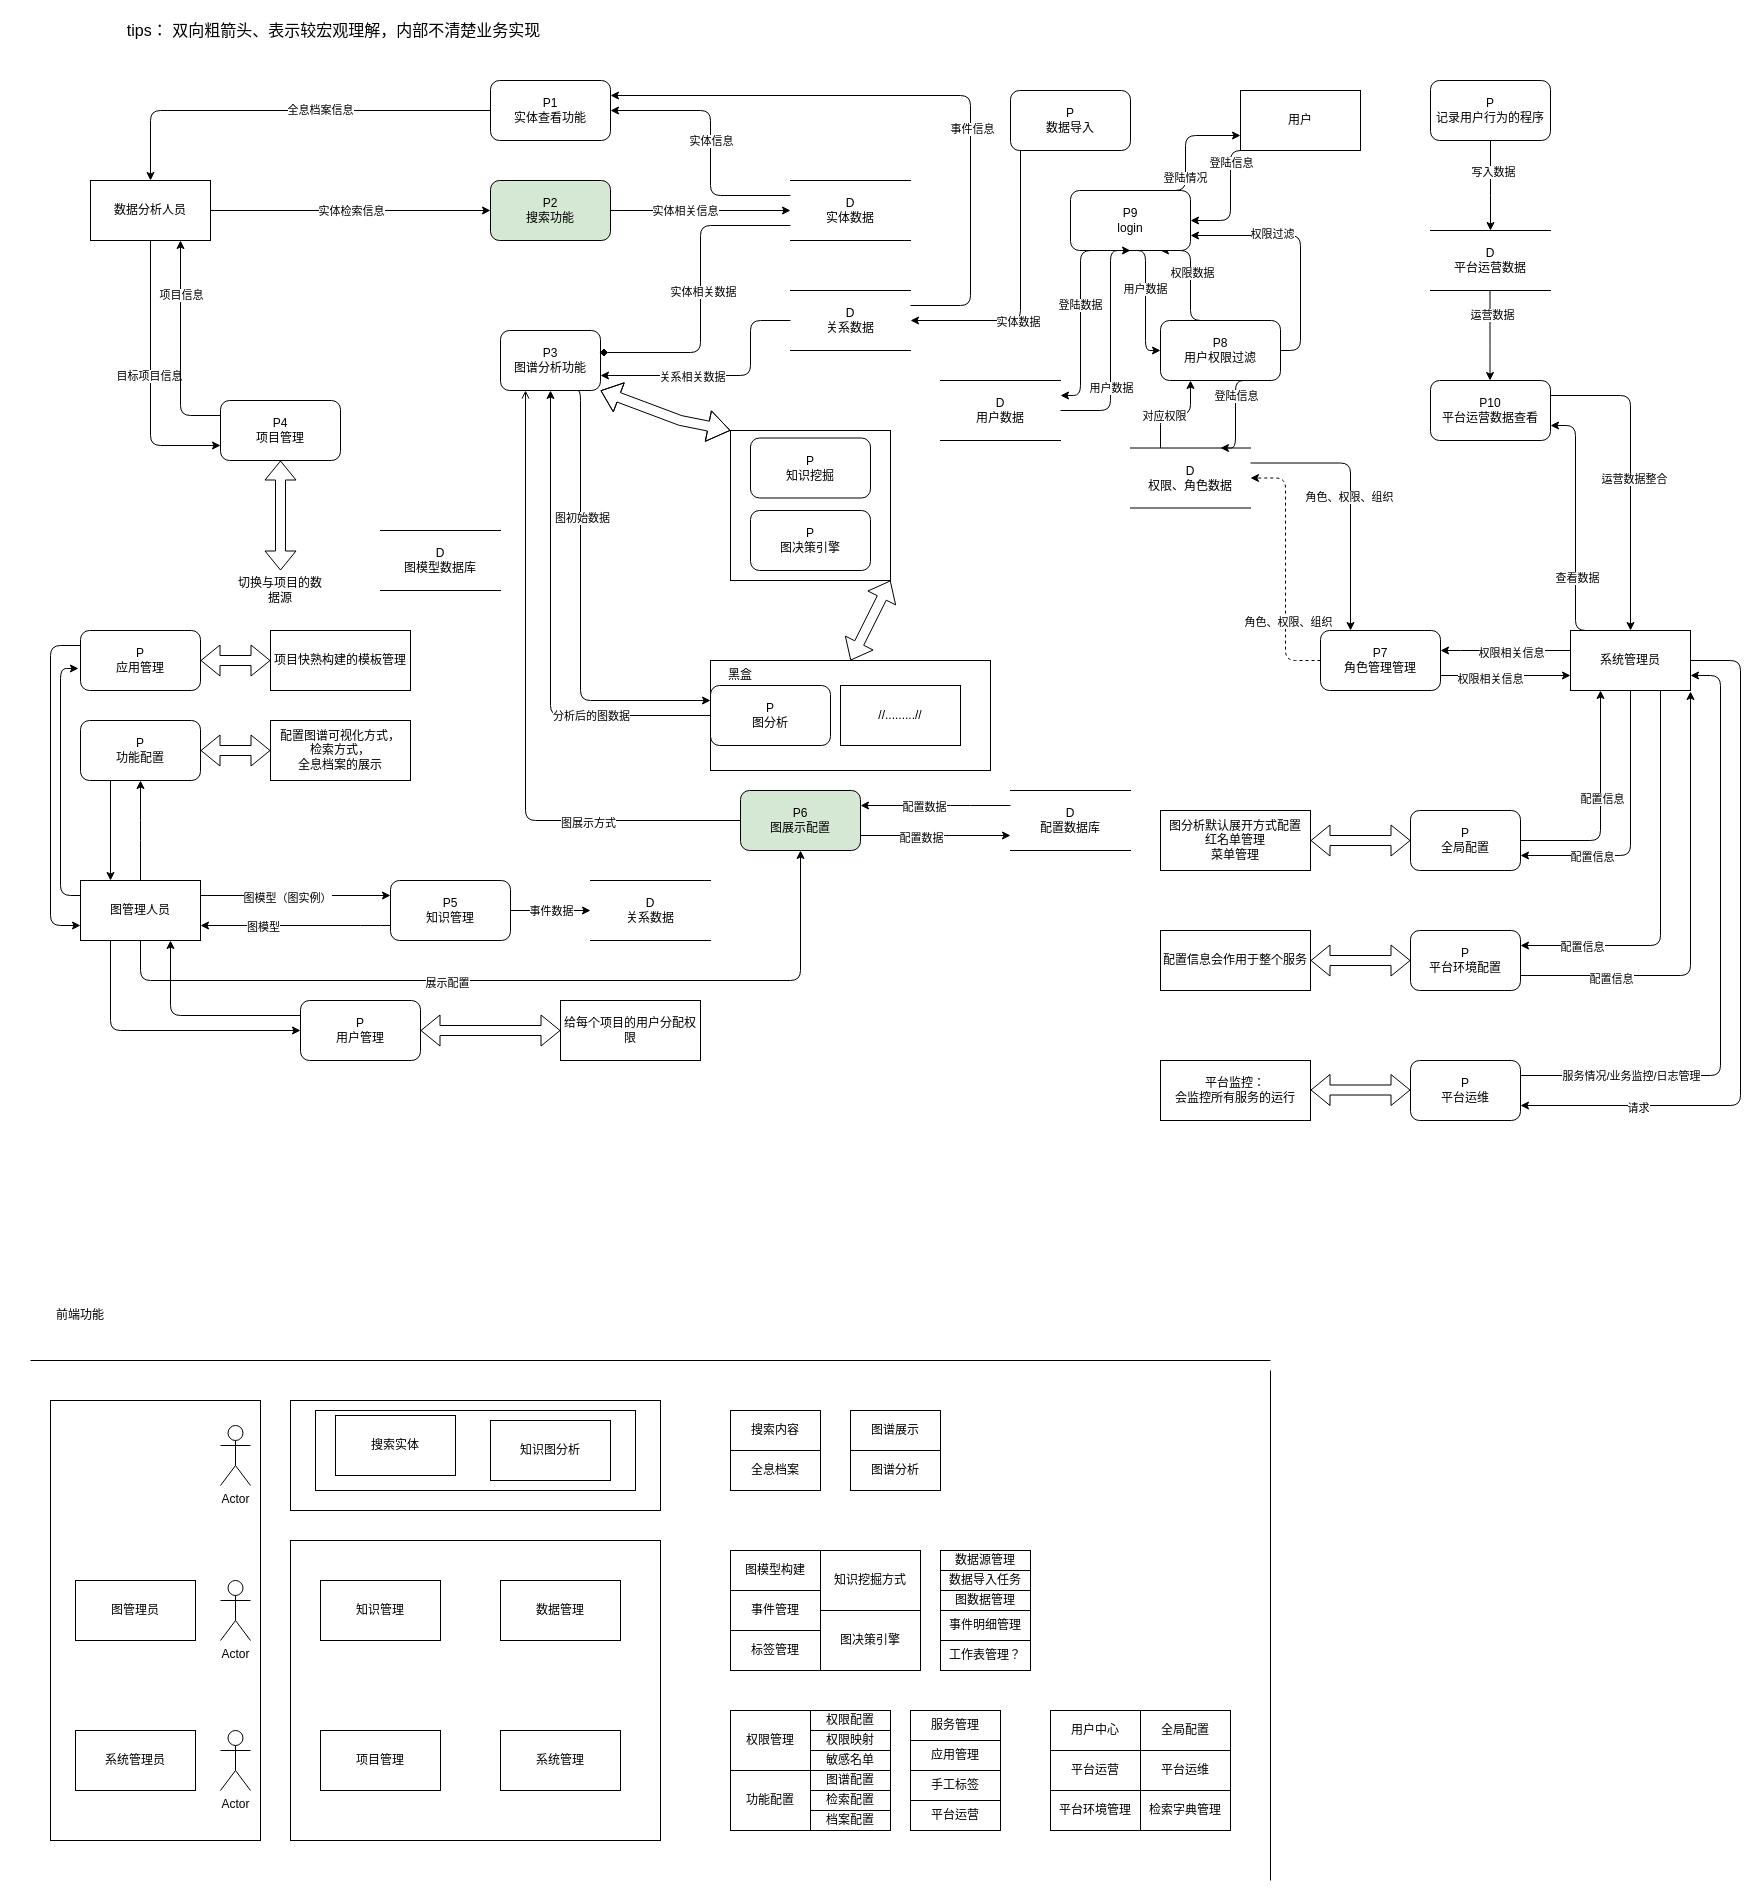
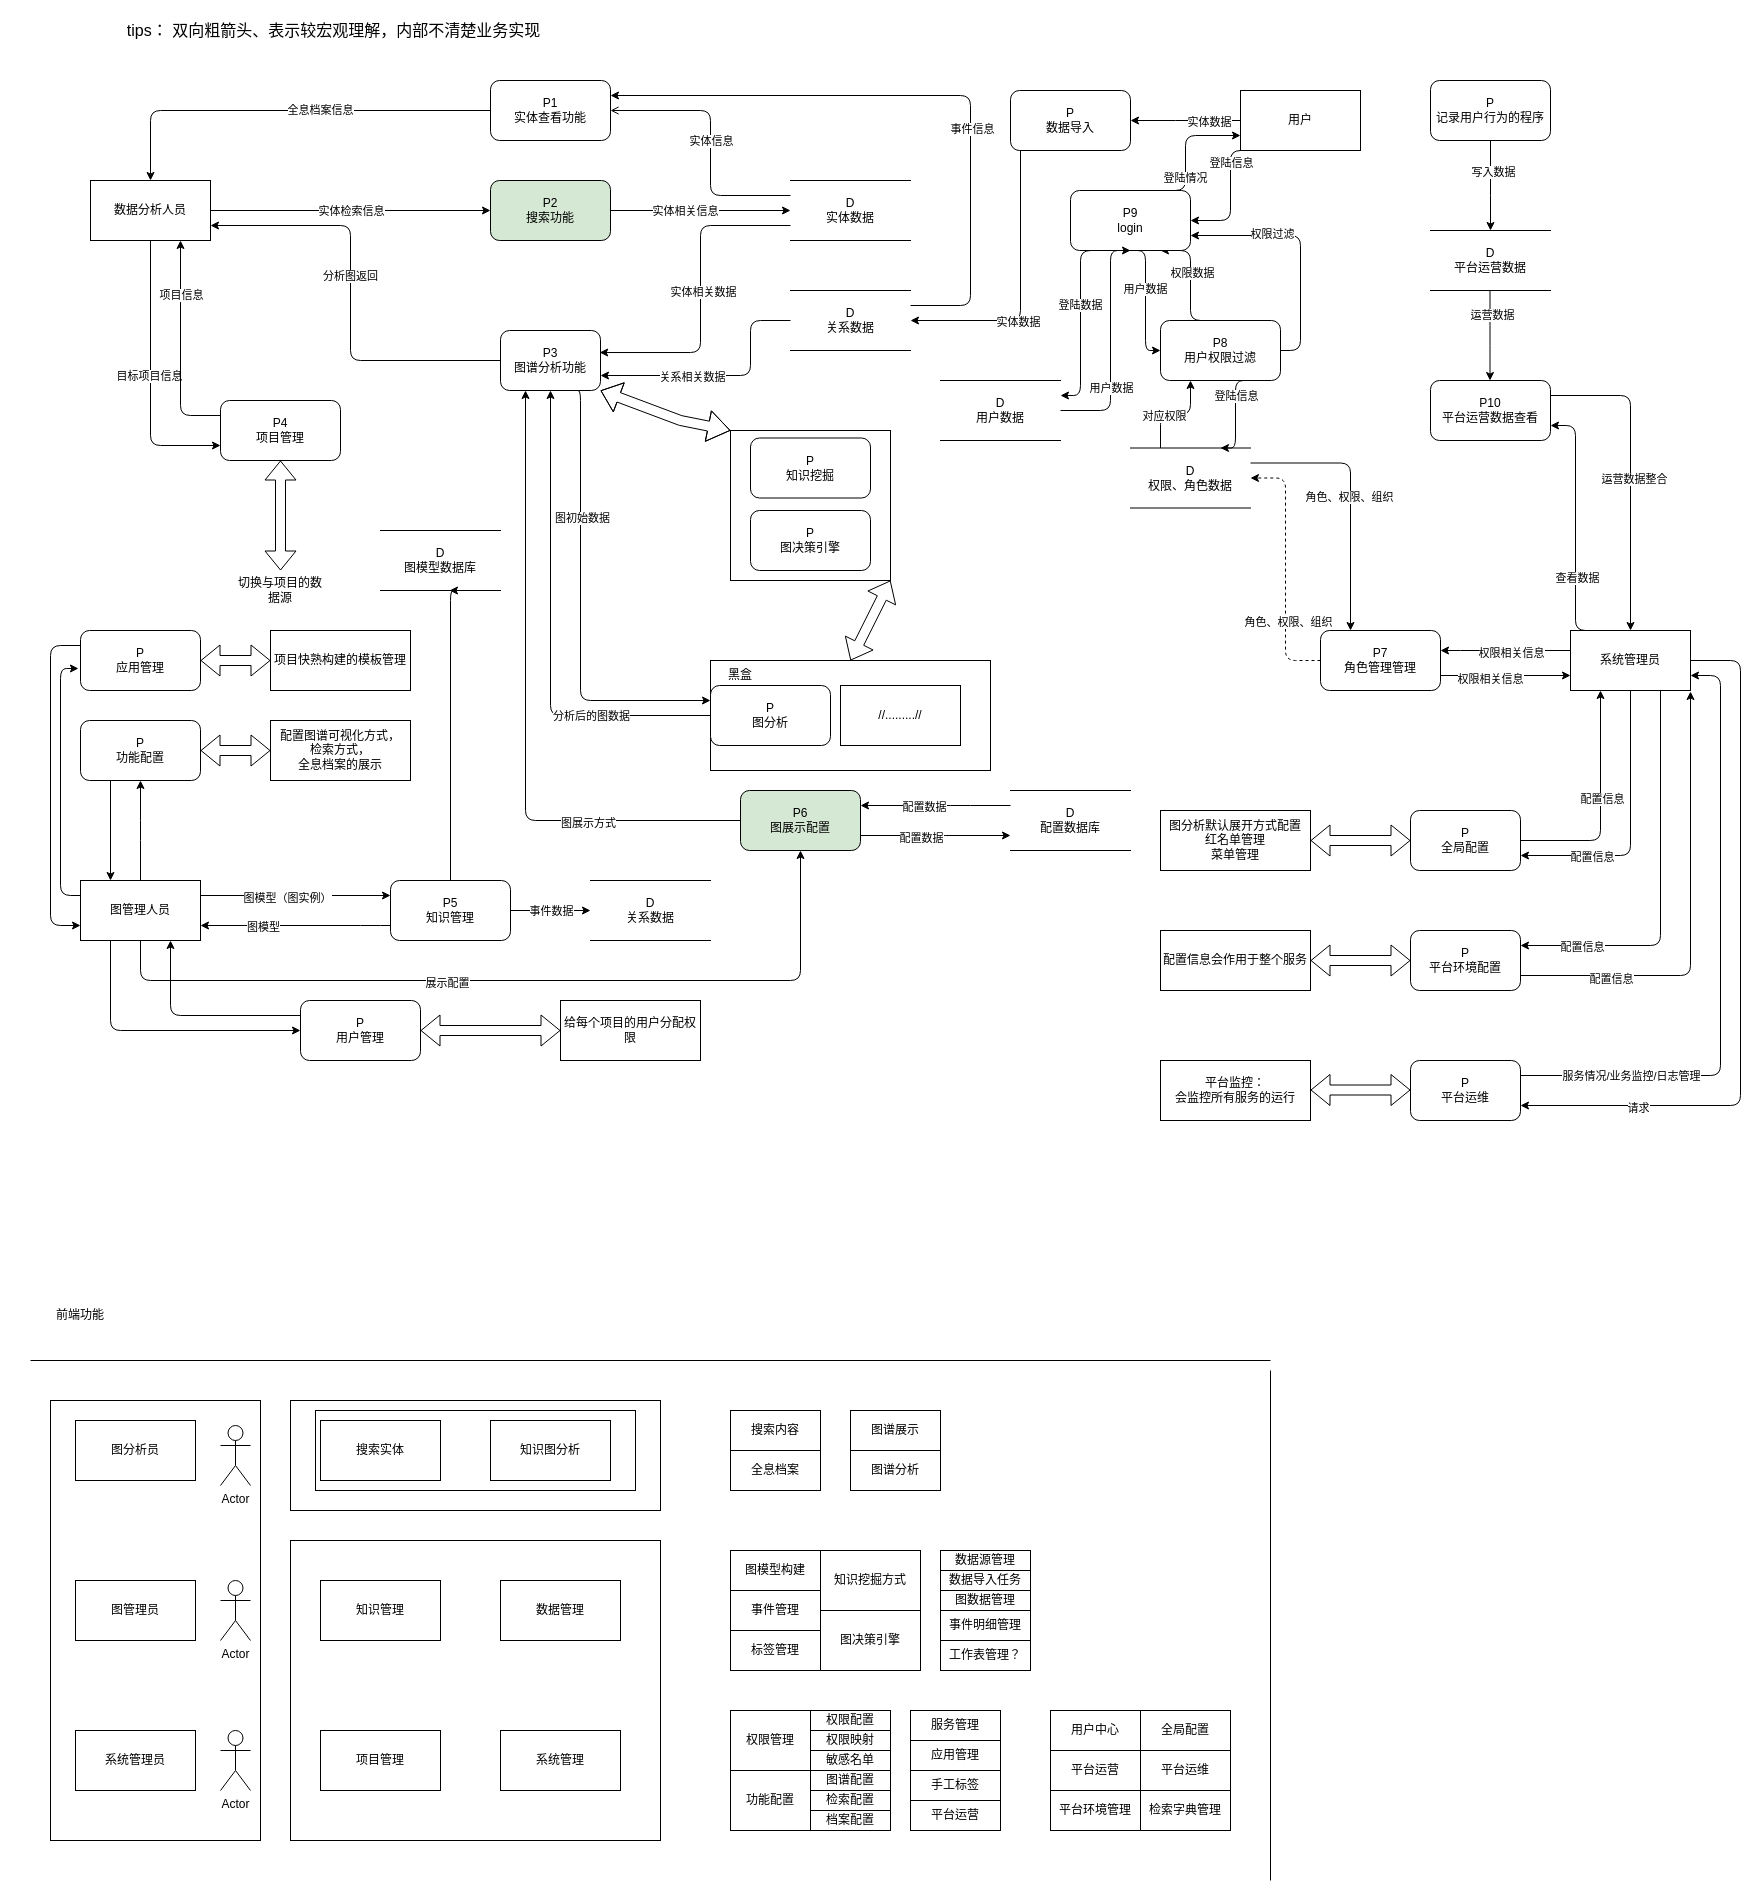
(618, 111) -> (616, 111)
none -> (1190, 121)
none -> (351, 302)
(608, 353) -> (608, 353)
(526, 397) -> (526, 399)
none -> (451, 738)
(396, 1446) -> (381, 1451)
none -> (136, 1451)
